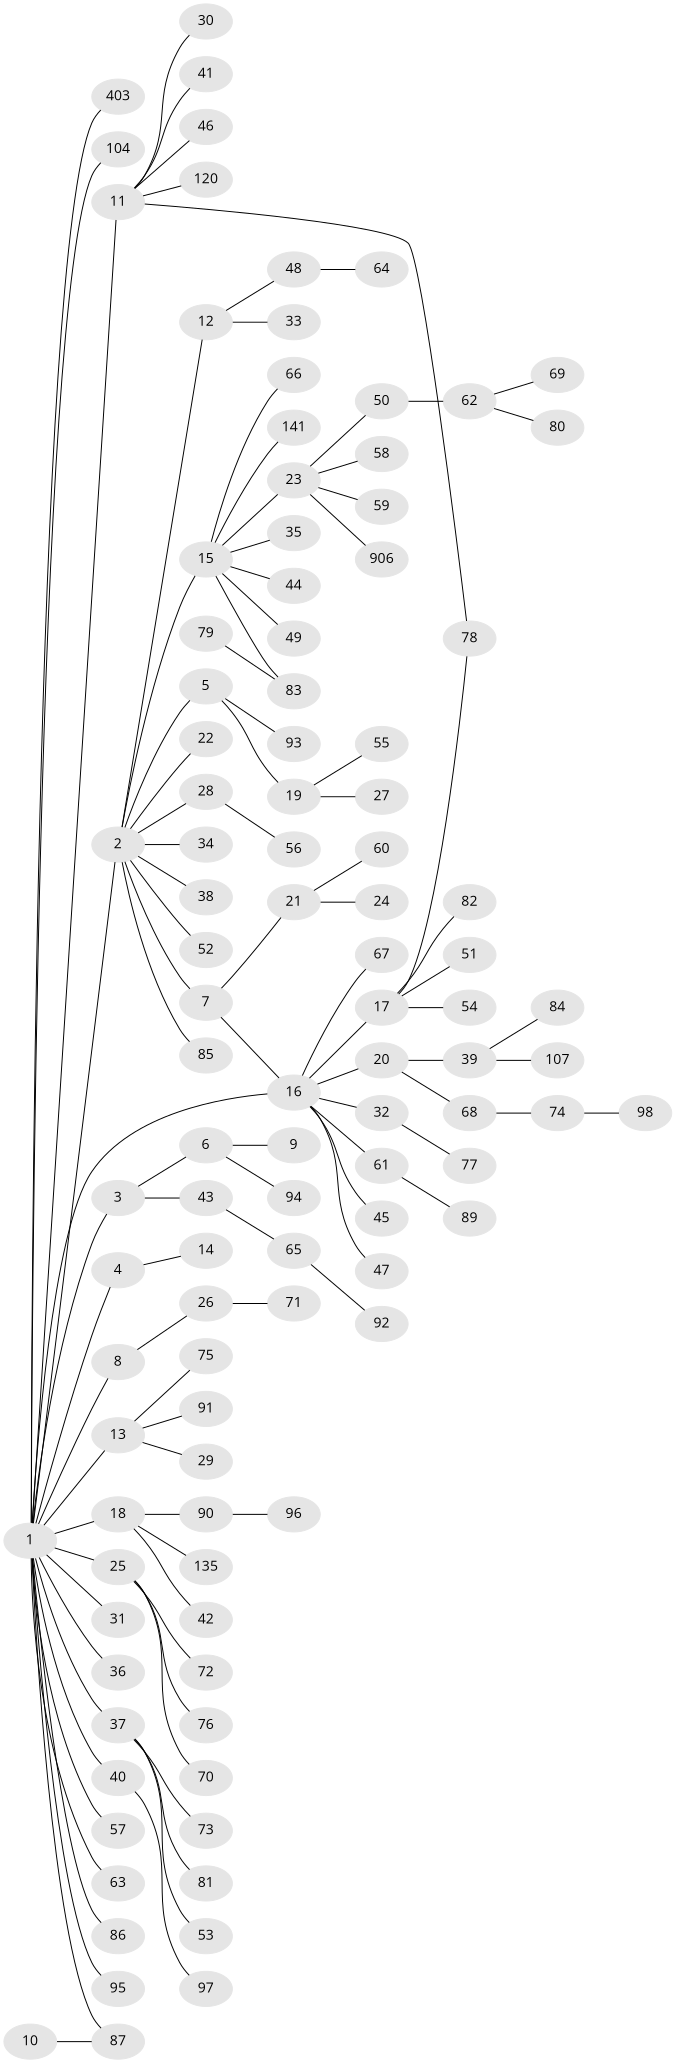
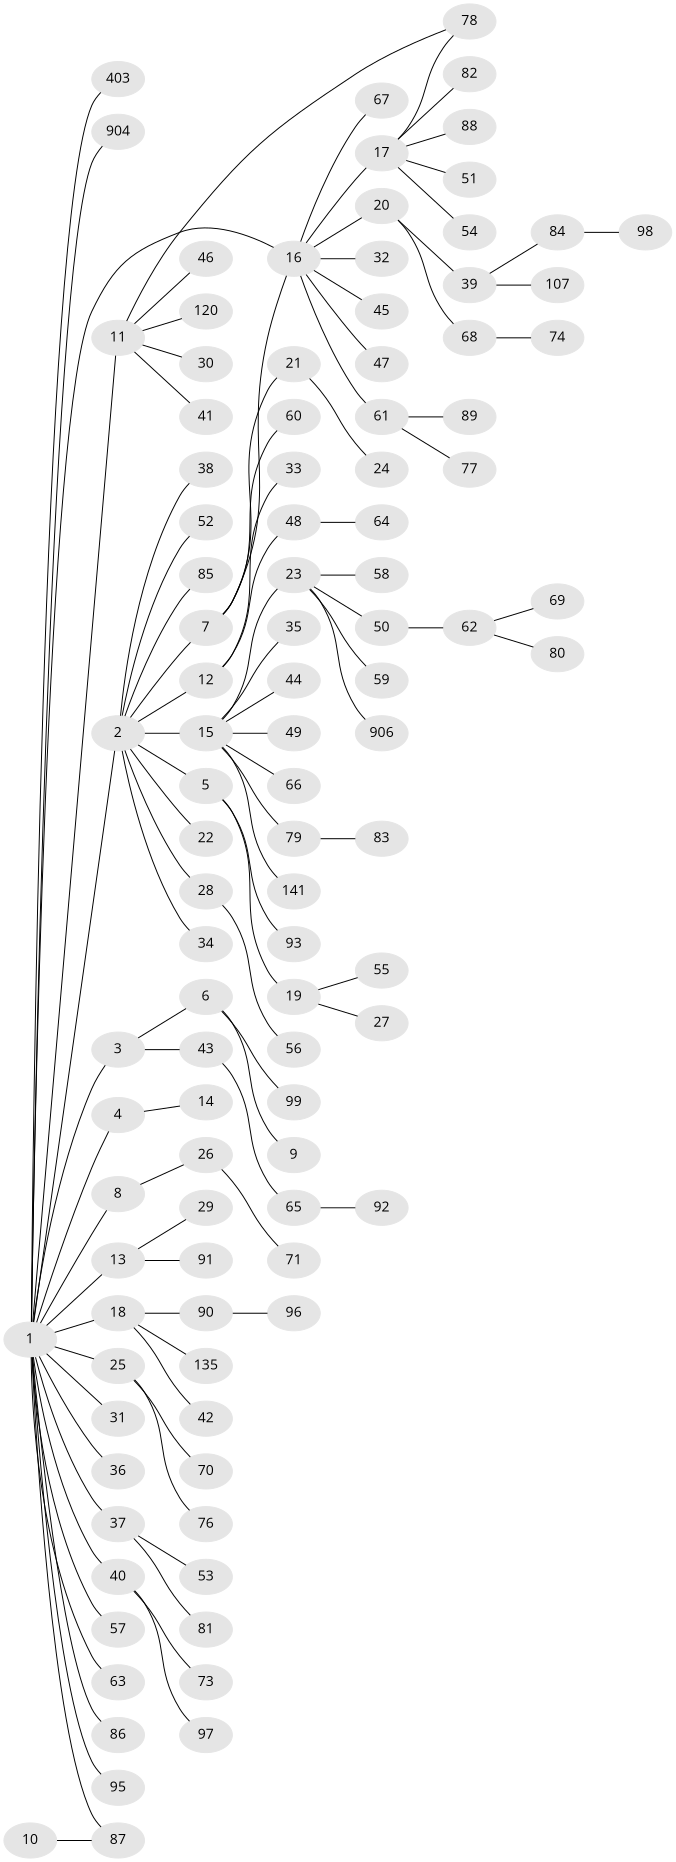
none -> (470, 127)
(118, 149) -> (118, 132)
(245, 628) -> (251, 788)
(338, 876) -> (250, 522)
(602, 1113) -> (602, 232)
(426, 1139) -> (426, 443)
(294, 1198) -> (294, 1102)
(206, 1356) -> none
(206, 1673) -> none
(163, 1780) -> (163, 1632)
